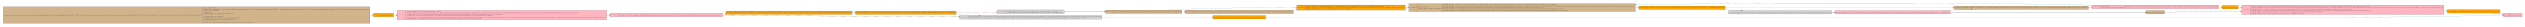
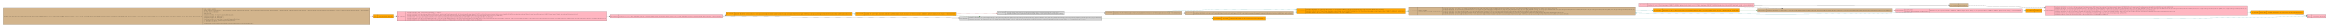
(1780, 12) -> none
